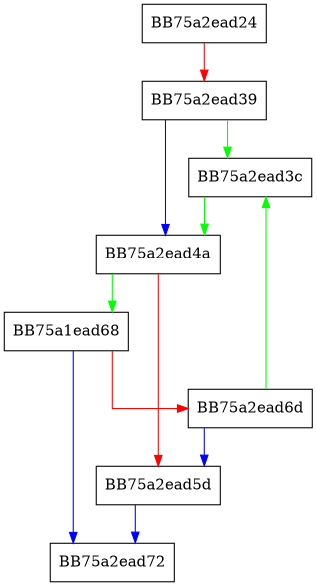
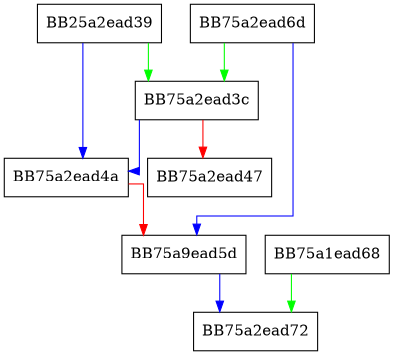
(204, 24) -> none
(204, 101) -> (99, 24)
none -> (210, 178)
(205, 211) -> (139, 146)
(112, 288) -> none
(116, 409) -> none
(73, 442) -> (291, 288)
(158, 486) -> (184, 255)
